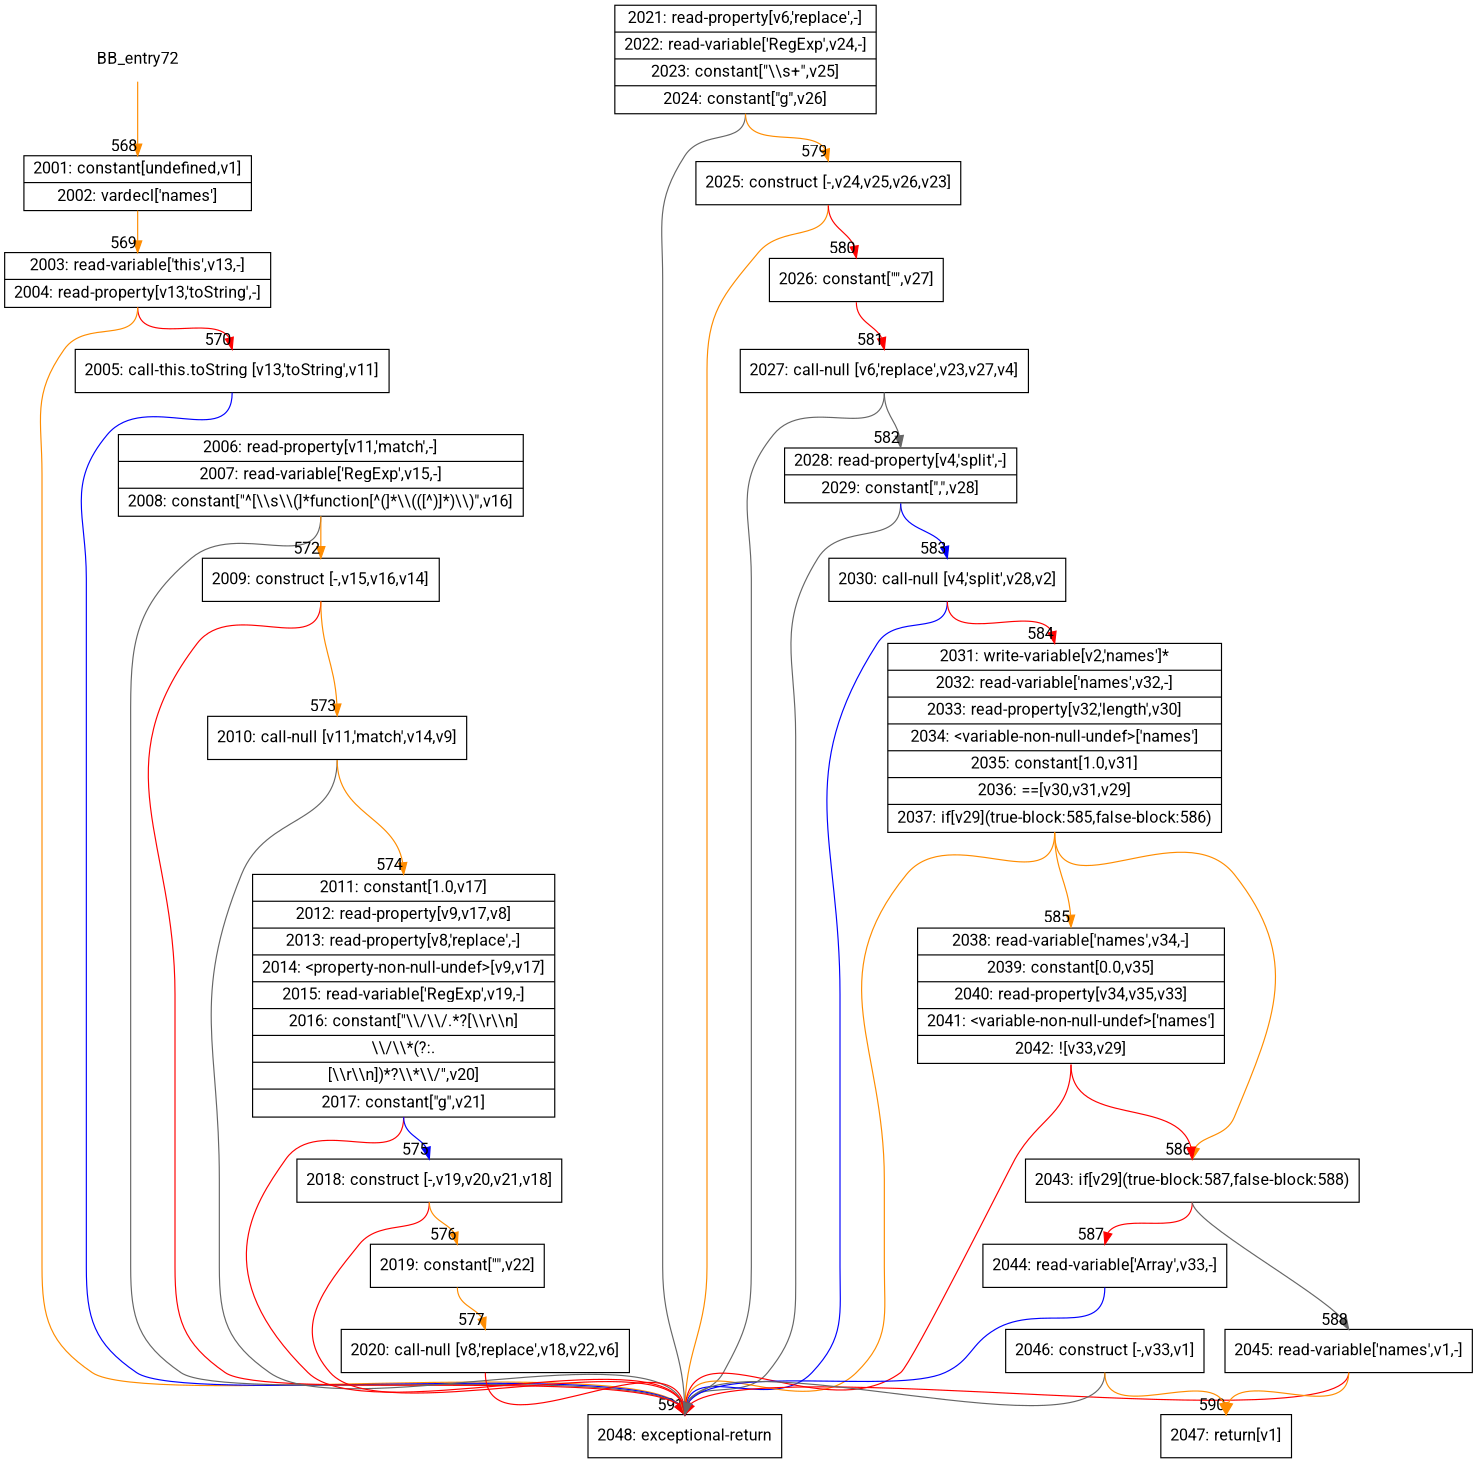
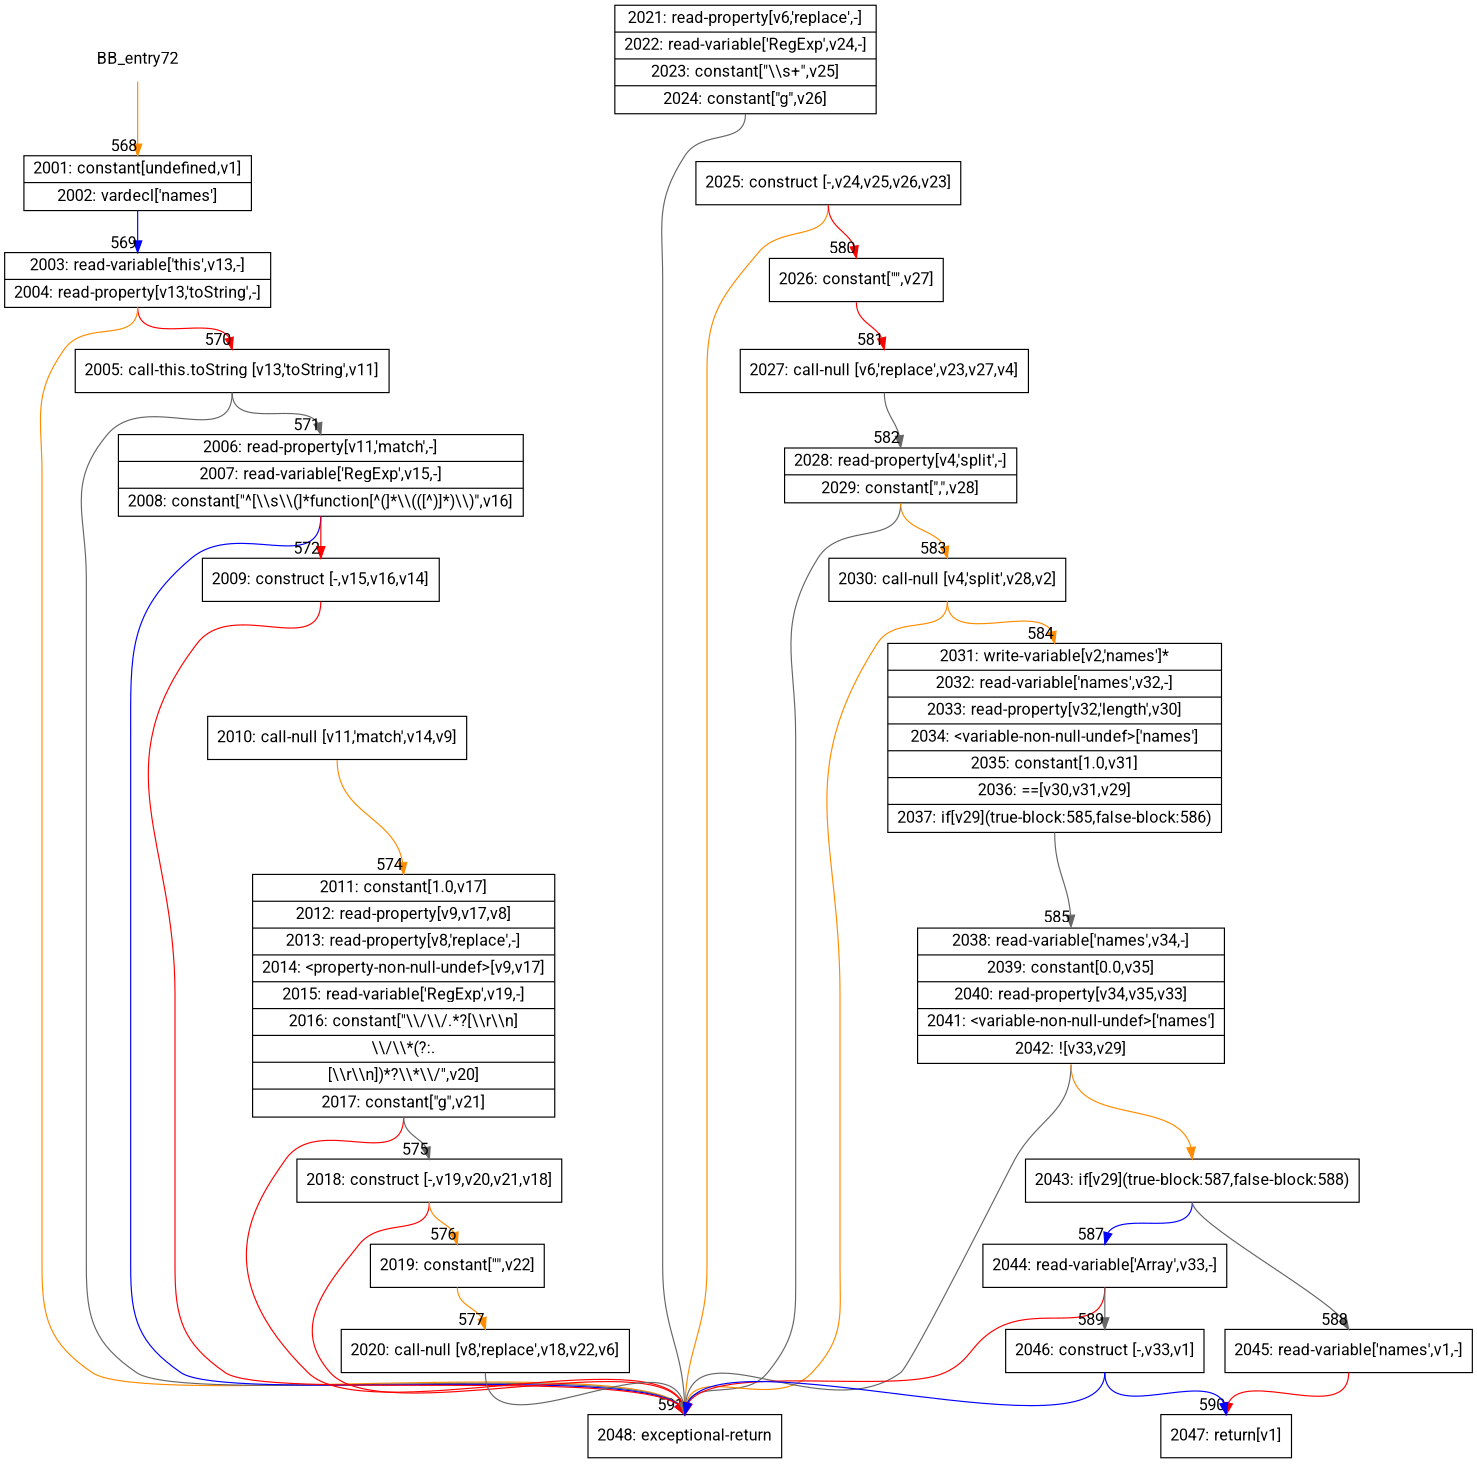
(781, 137) -> none
(138, 226) -> (138, 226)
none -> (271, 414)
(919, 528) -> (919, 528)
(321, 531) -> (321, 531)
(995, 623) -> (995, 623)
(328, 653) -> none
(751, 861) -> none
(1061, 874) -> (1061, 874)
(1261, 918) -> none
(840, 1031) -> (840, 1031)
(86, 1109) -> (86, 1109)
(1126, 1111) -> (1126, 1111)
(881, 1128) -> none
(412, 1134) -> (412, 1134)
(131, 1140) -> (131, 1140)
(1155, 1223) -> (1155, 1223)
(219, 1264) -> none
none -> (1105, 1302)
(931, 1321) -> (931, 1321)
(913, 1379) -> (913, 1379)
(1263, 1391) -> (1293, 1394)
(1177, 1392) -> (1160, 1394)
(1022, 1394) -> none
(579, 1395) -> (579, 1395)
(922, 1397) -> (900, 1394)
